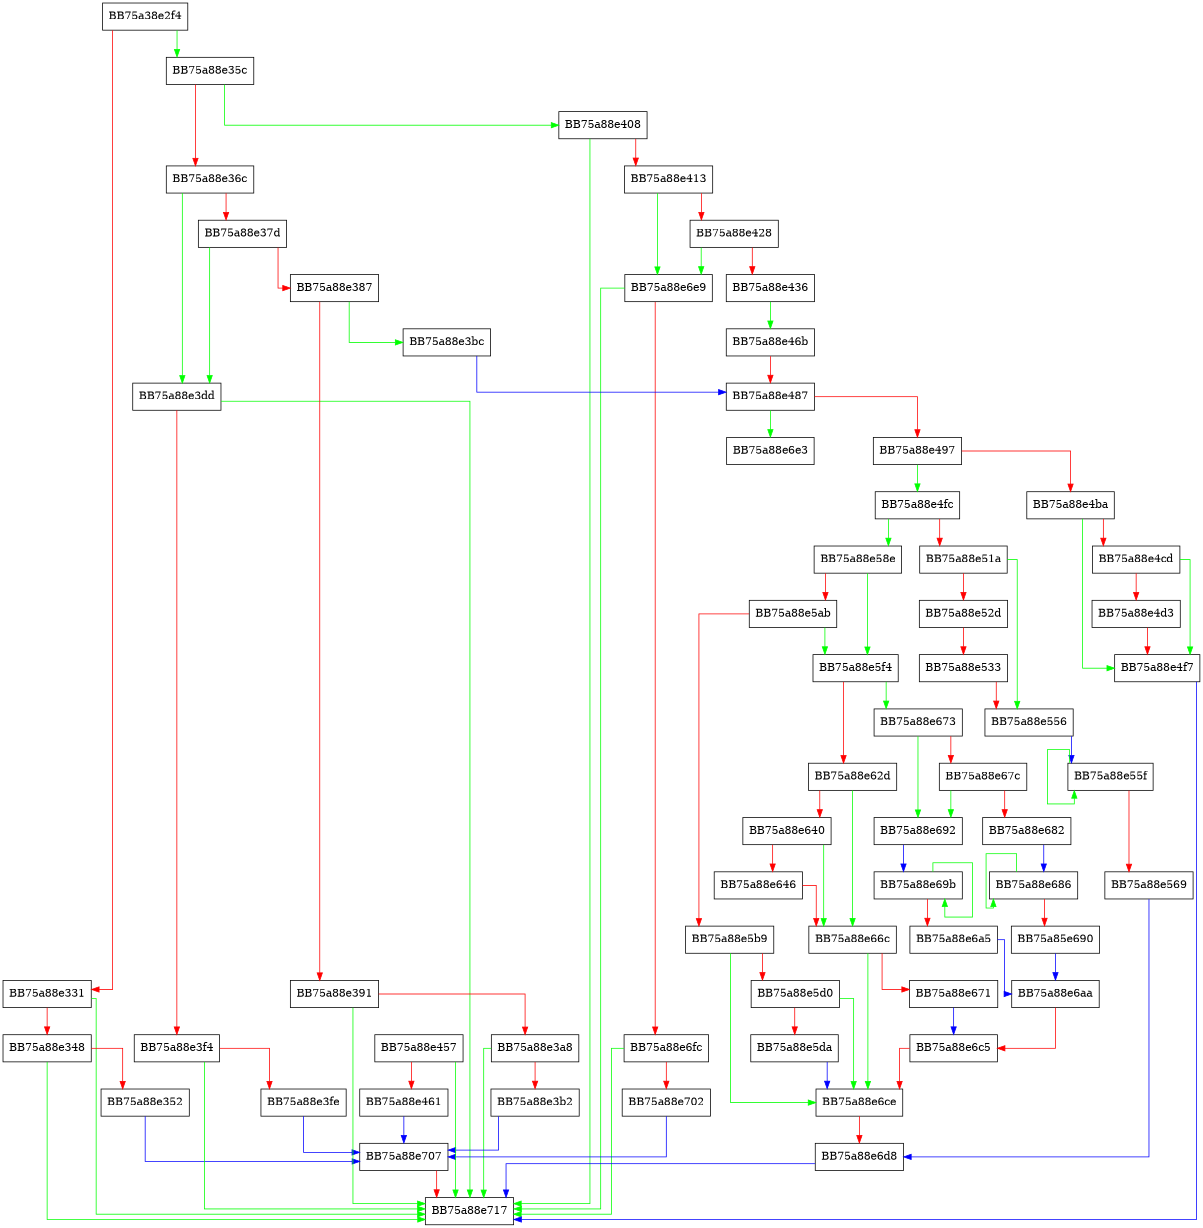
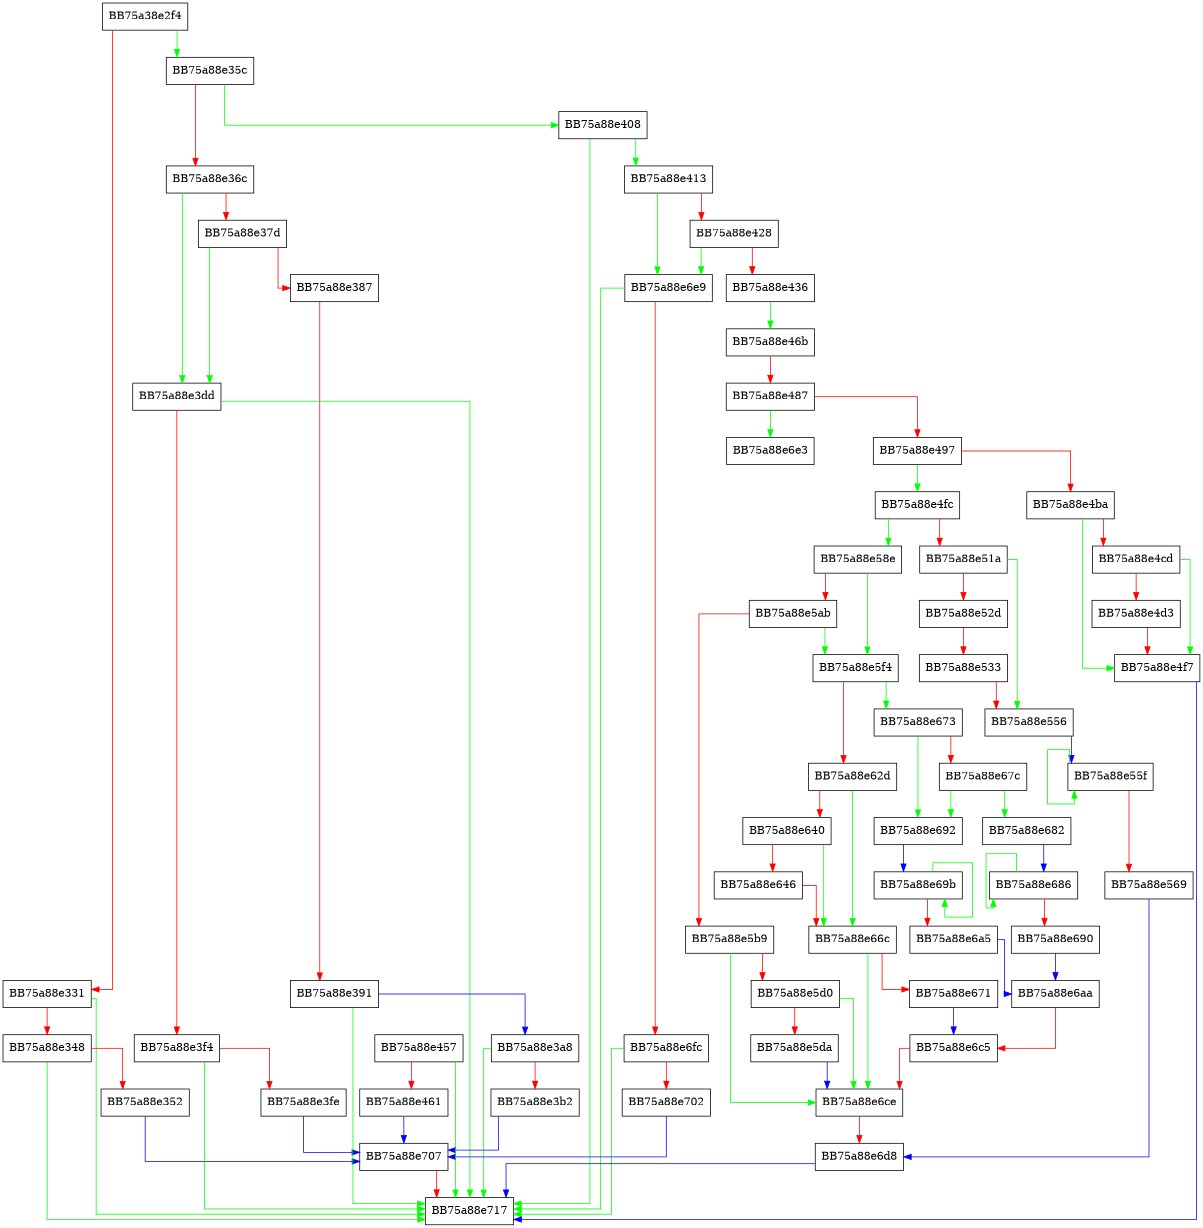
(636, 148) -> (636, 148)
(447, 342) -> none
(1005, 800) -> (1005, 800)
(1055, 940) -> (1055, 940)
(464, 994) -> (464, 994)
